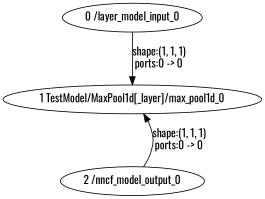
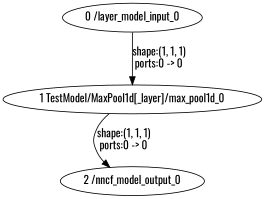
(153, 145) -> (94, 137)
